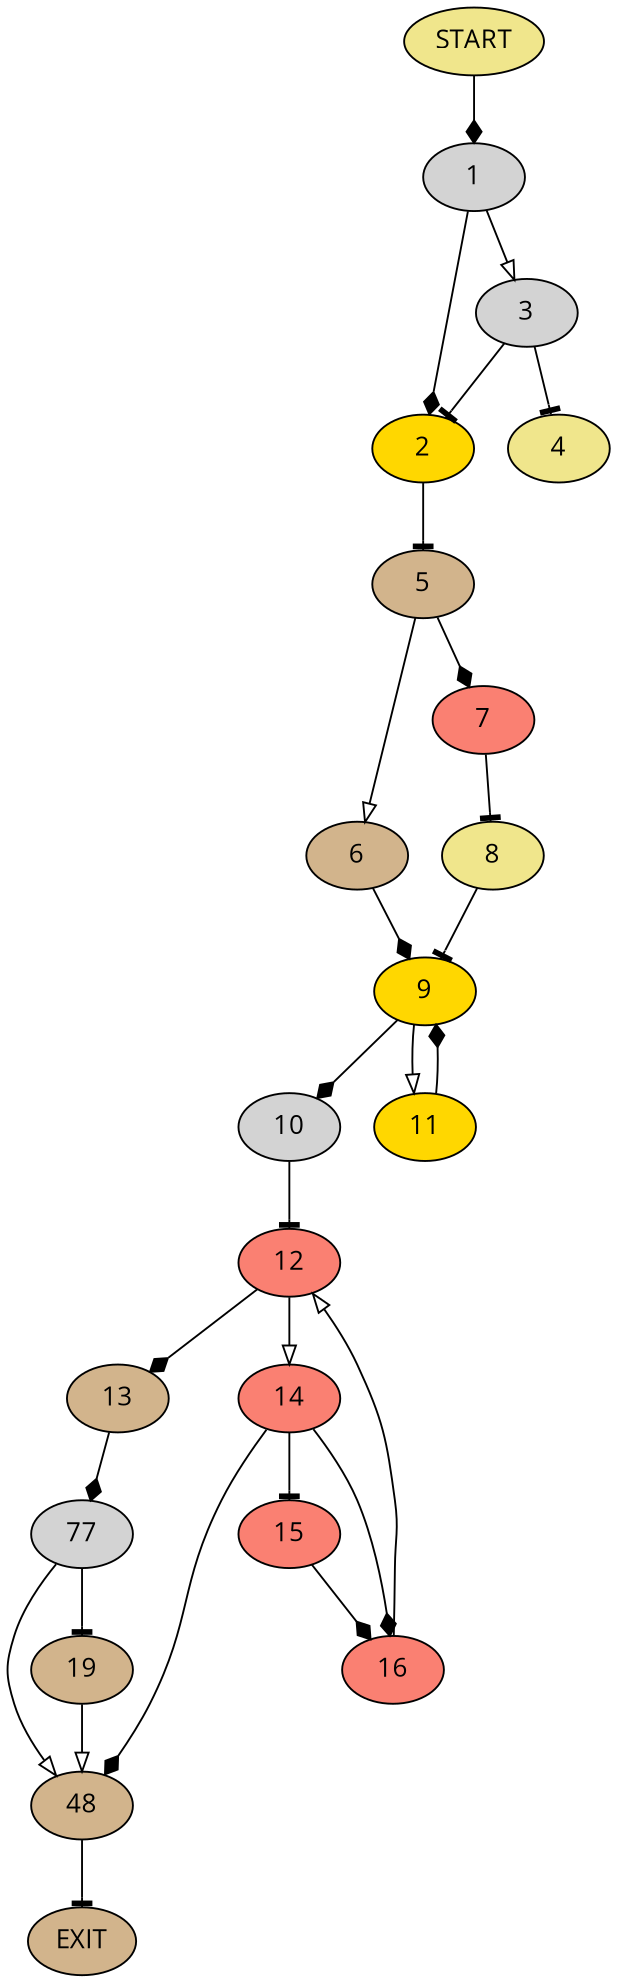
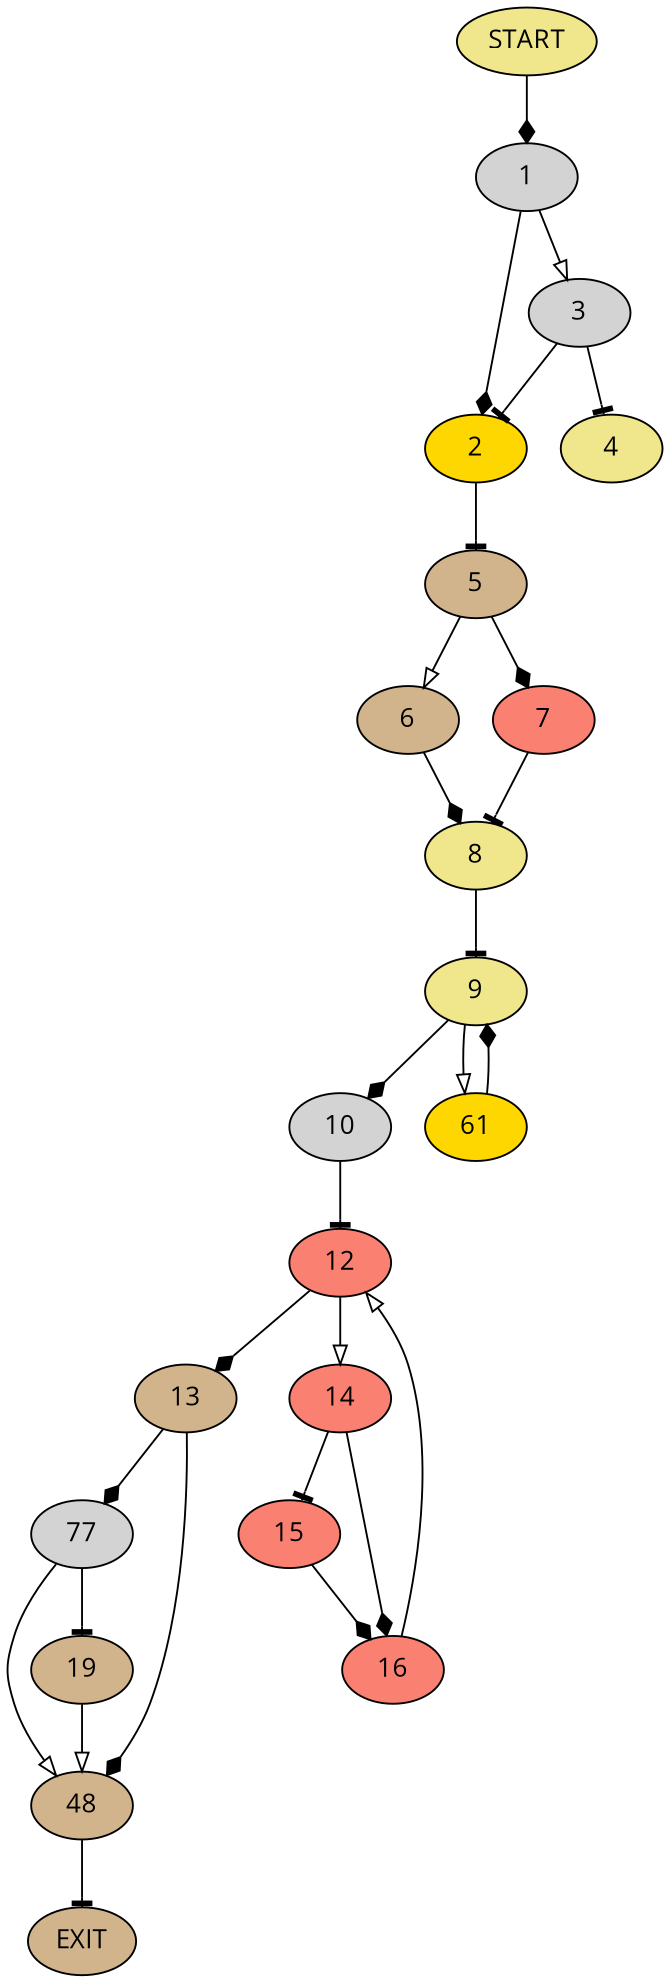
(386, 913) -> (437, 778)
(425, 991) -> (476, 991)
(425, 1127) -> (476, 1127)
(188, 1591) -> (176, 1600)
